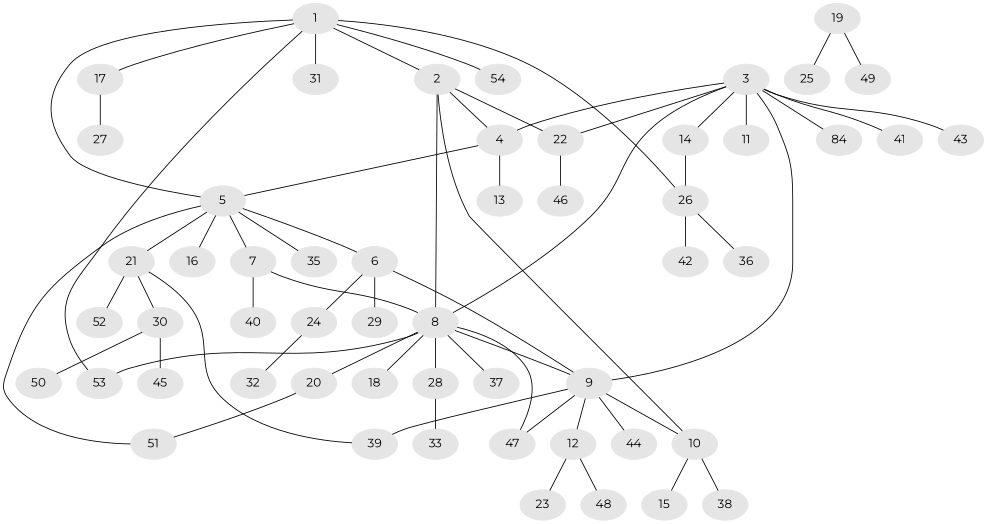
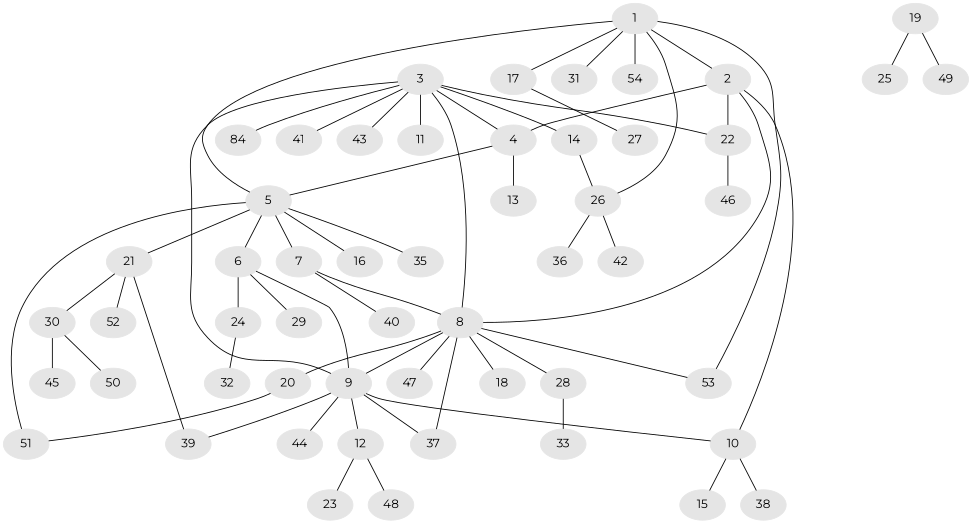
(551, 414) -> (391, 414)
